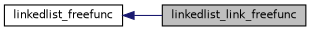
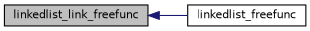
(148, 15) -> (173, 15)
